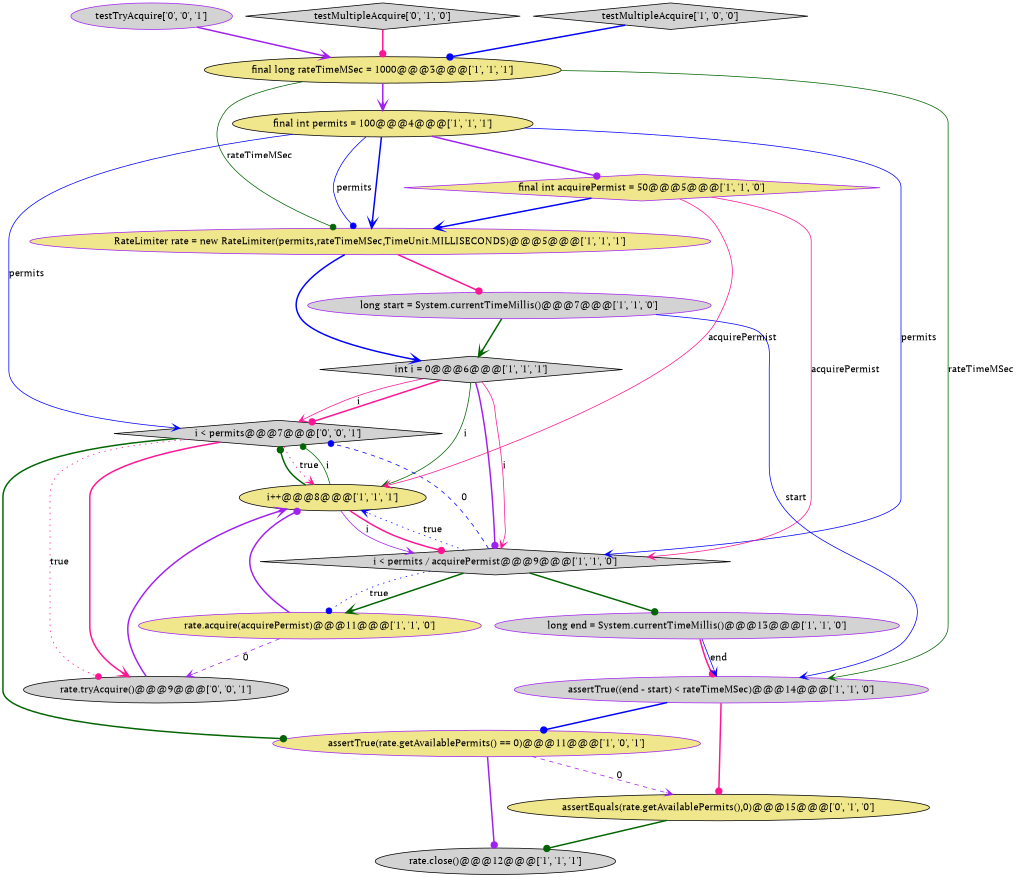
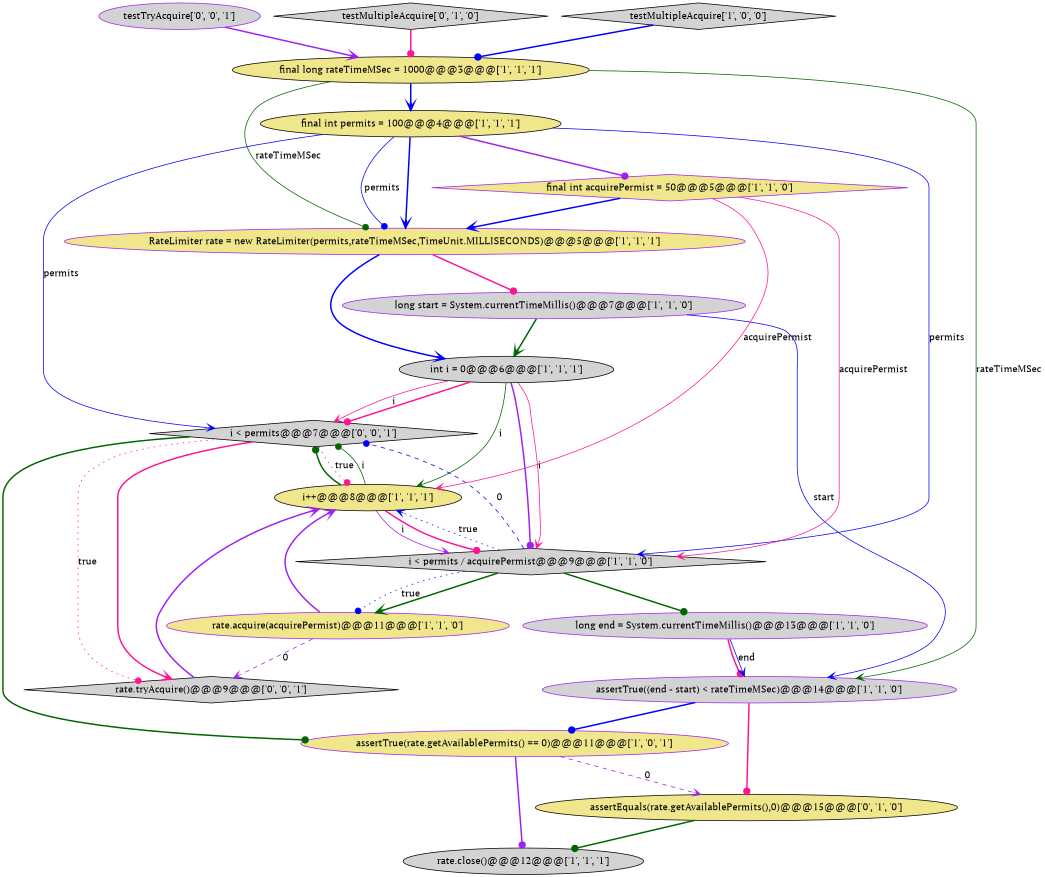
(383, 93) -> (411, 93)
(471, 370) -> (506, 370)
(294, 464) -> (330, 465)
(250, 561) -> (285, 560)
(156, 690) -> (211, 690)
